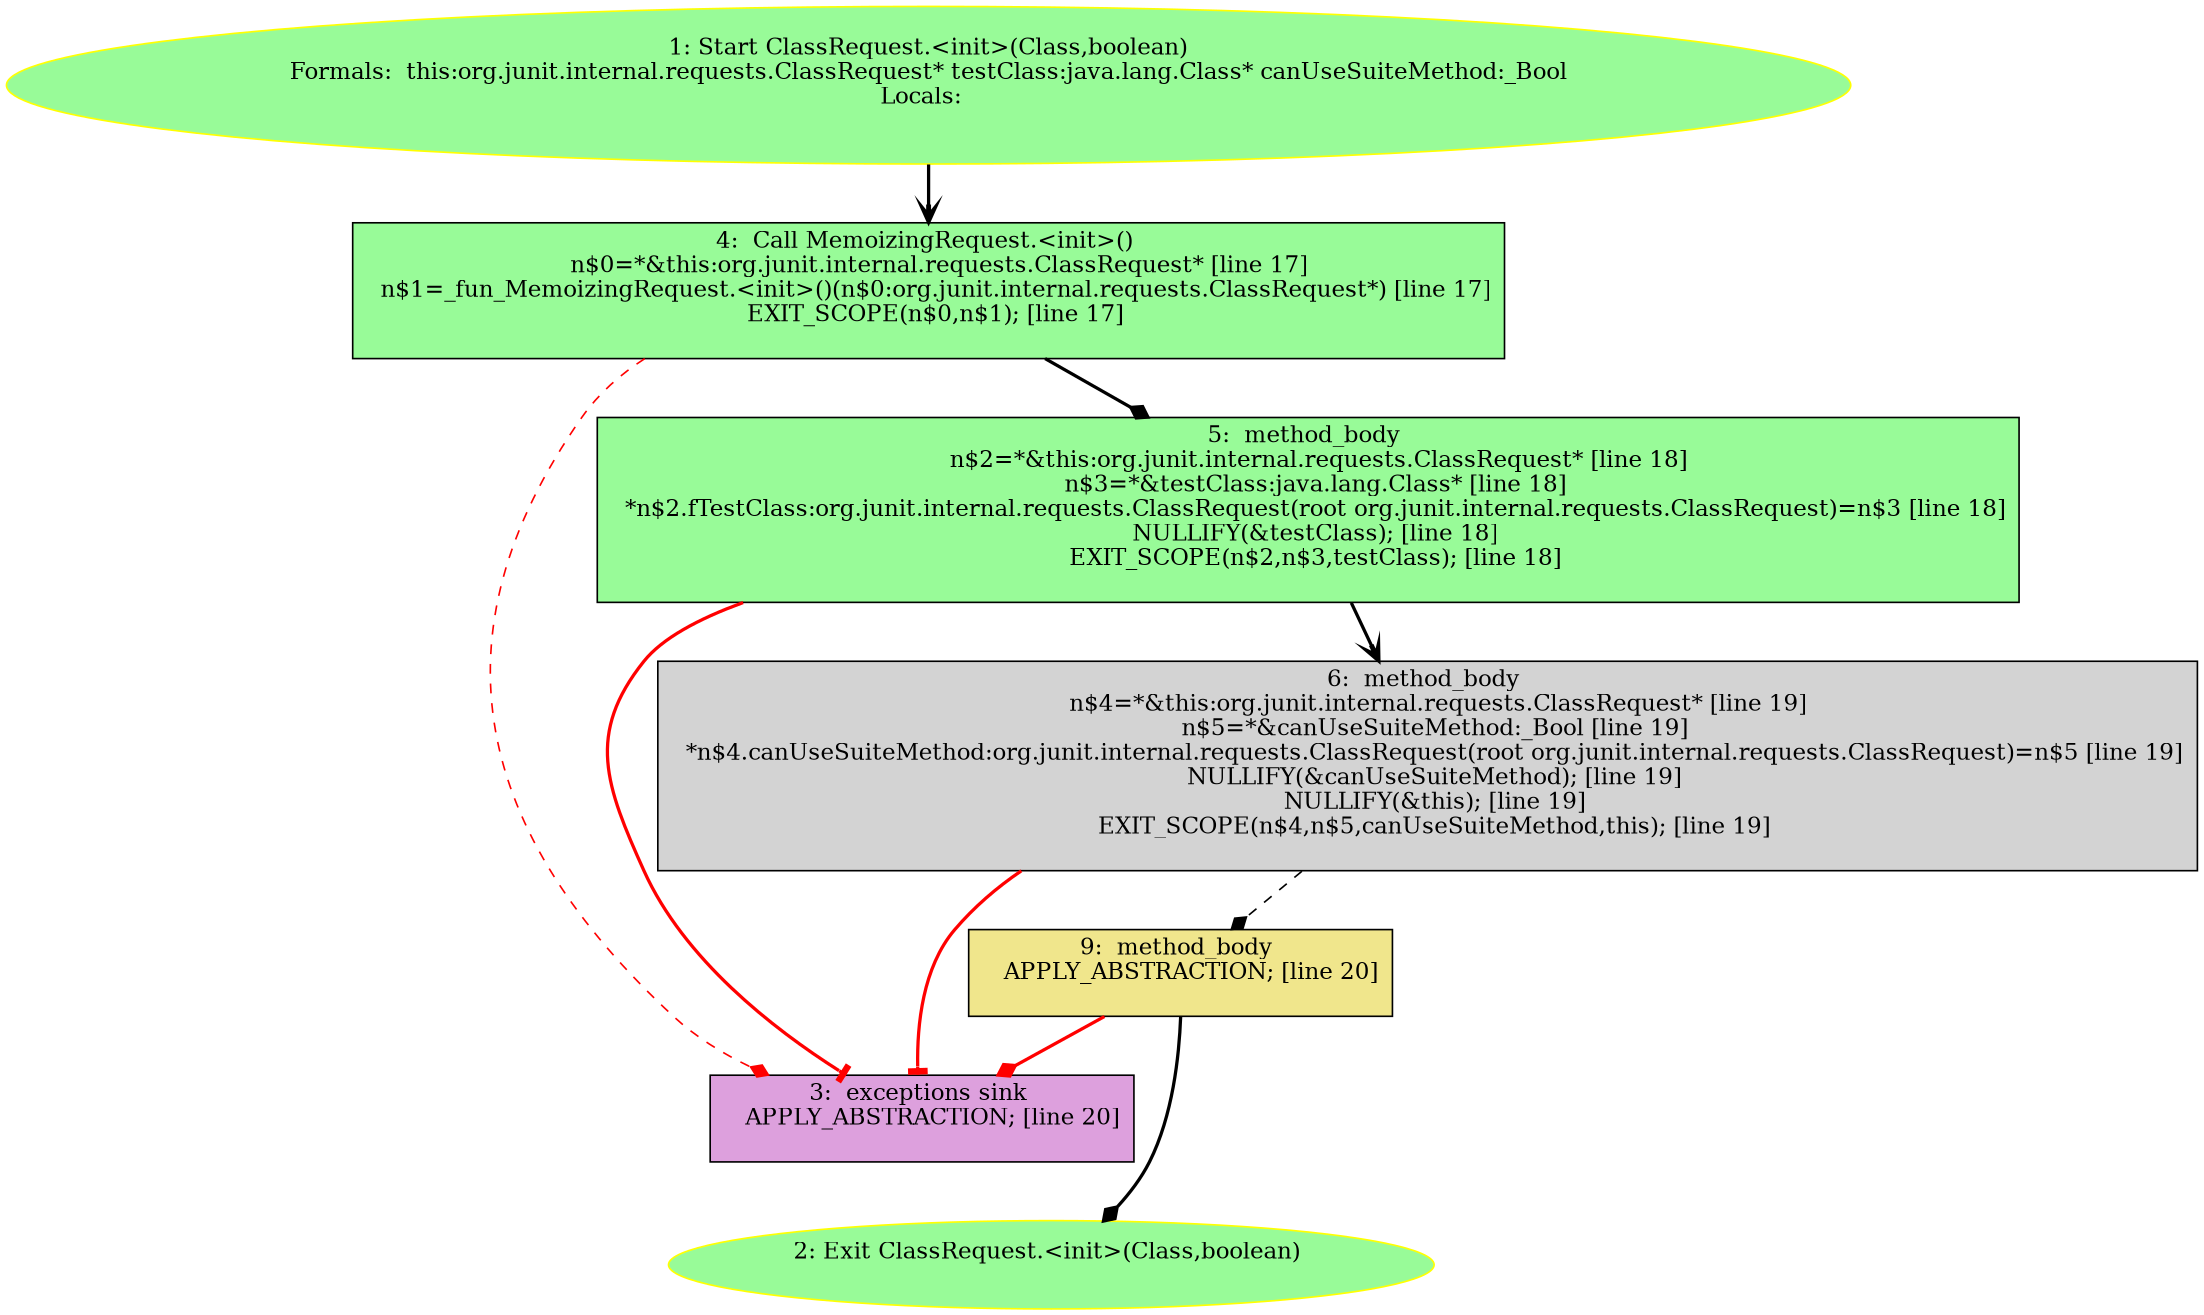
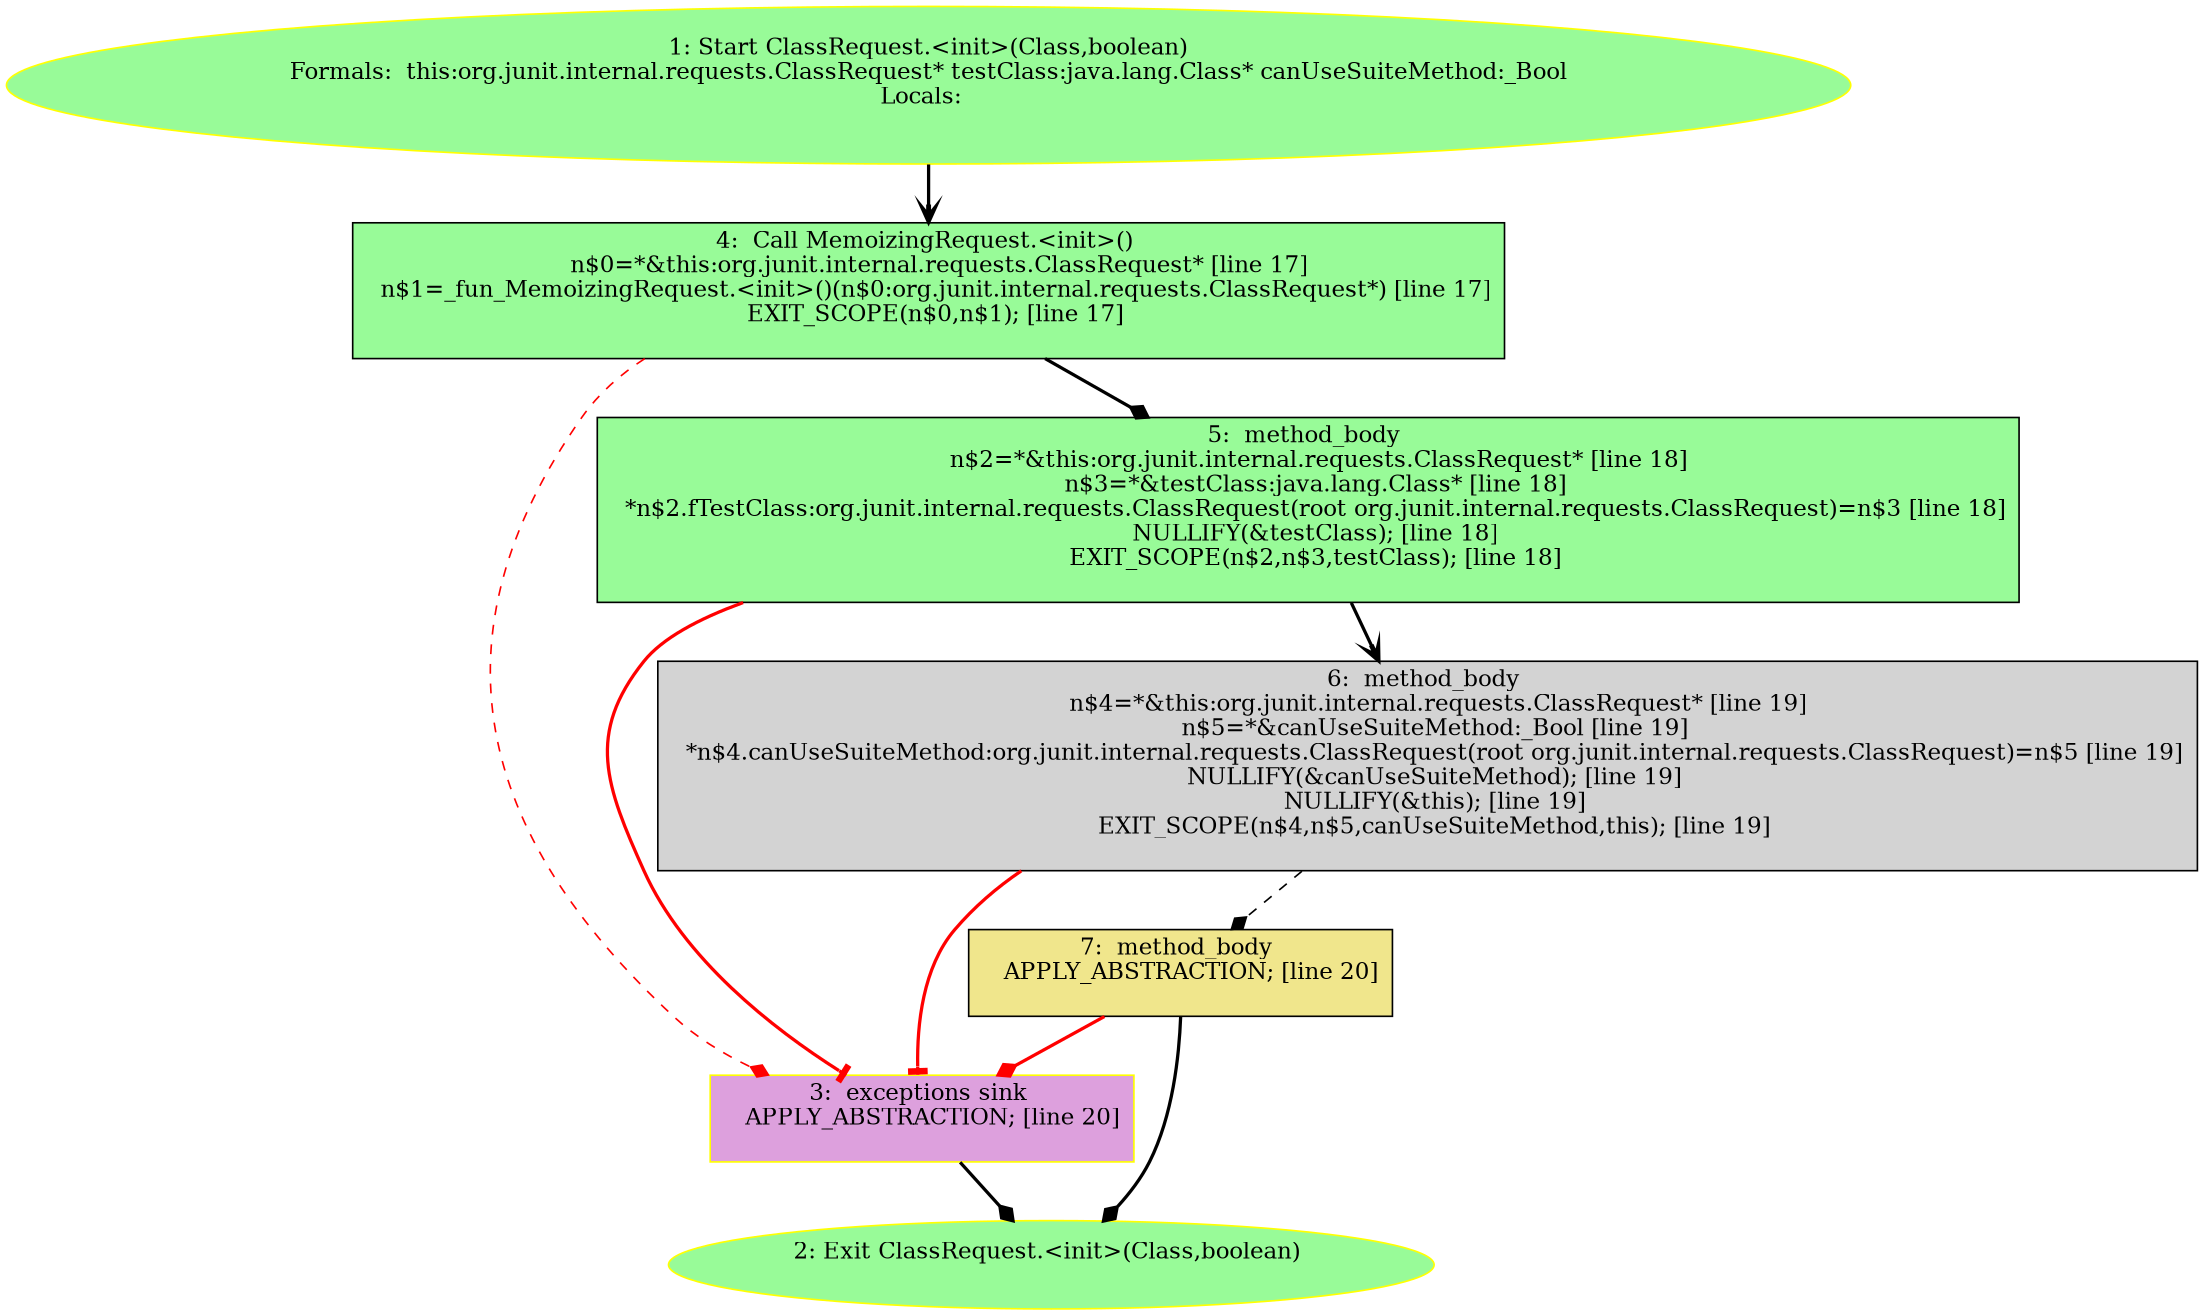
(1181, 973) -> (1181, 973)
(922, 1119) -> (922, 1119)
none -> (980, 1184)
